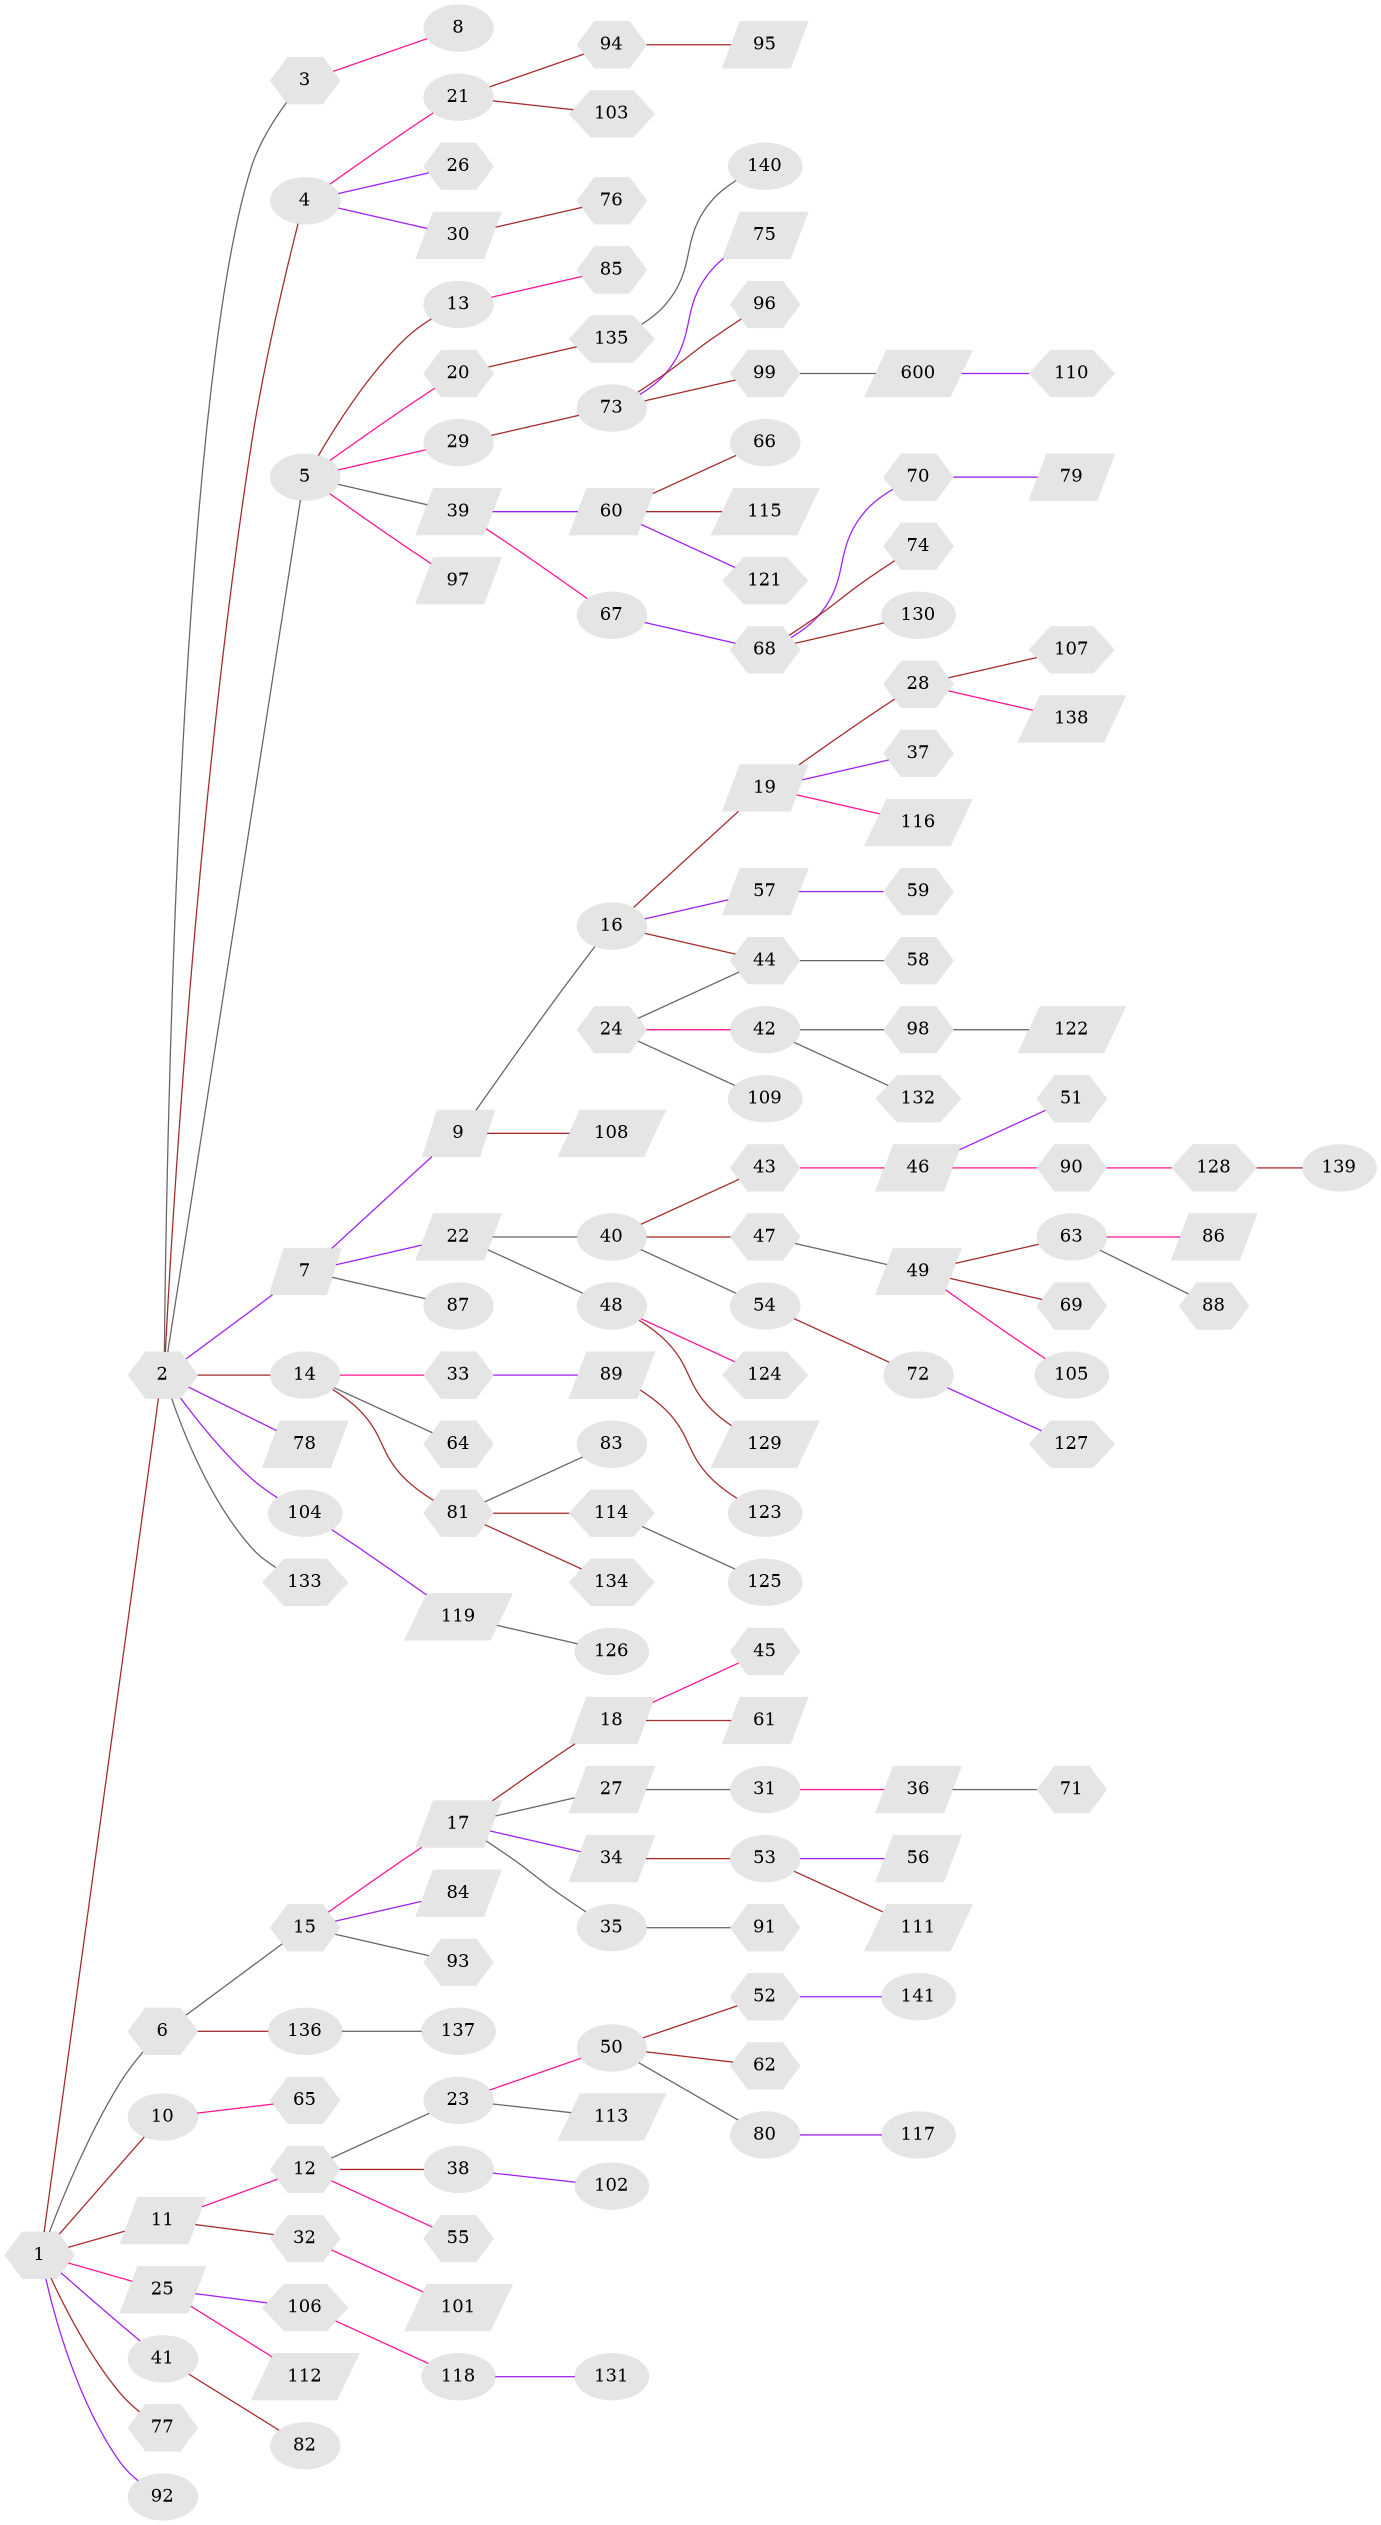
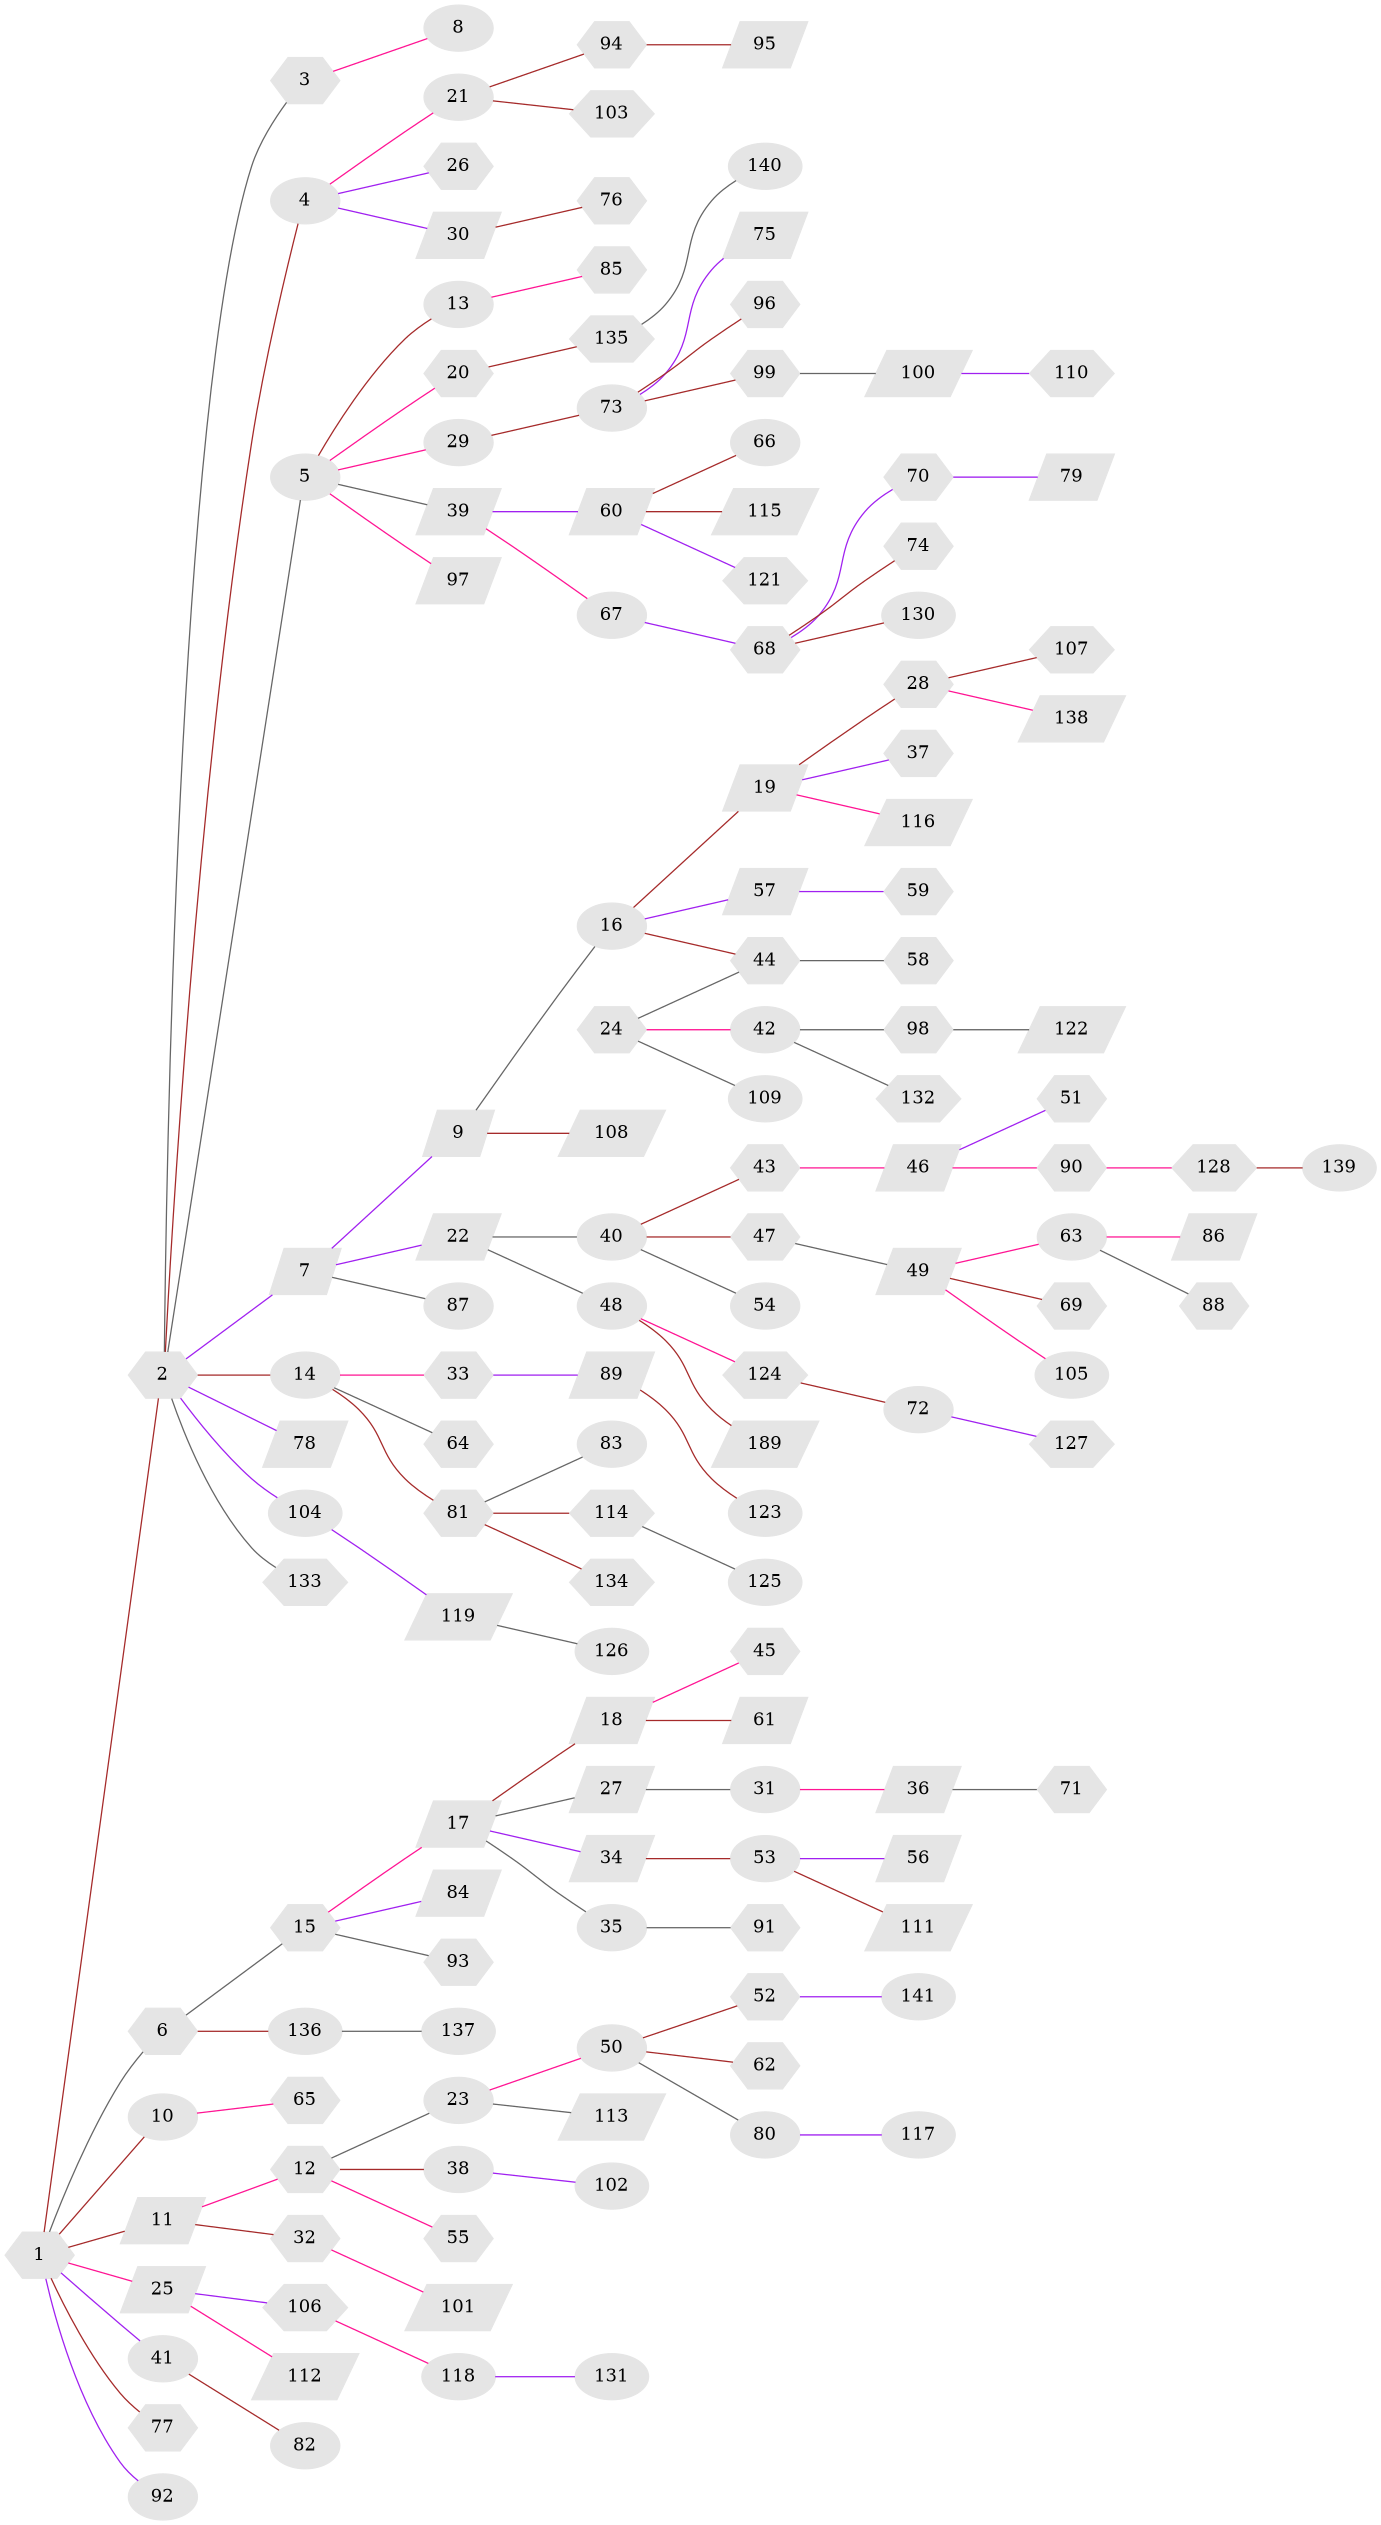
(919, 374) -> (919, 374)
(997, 1254) -> (997, 1254)
(842, 1340) -> (843, 1393)
(765, 1444) -> (765, 1444)
